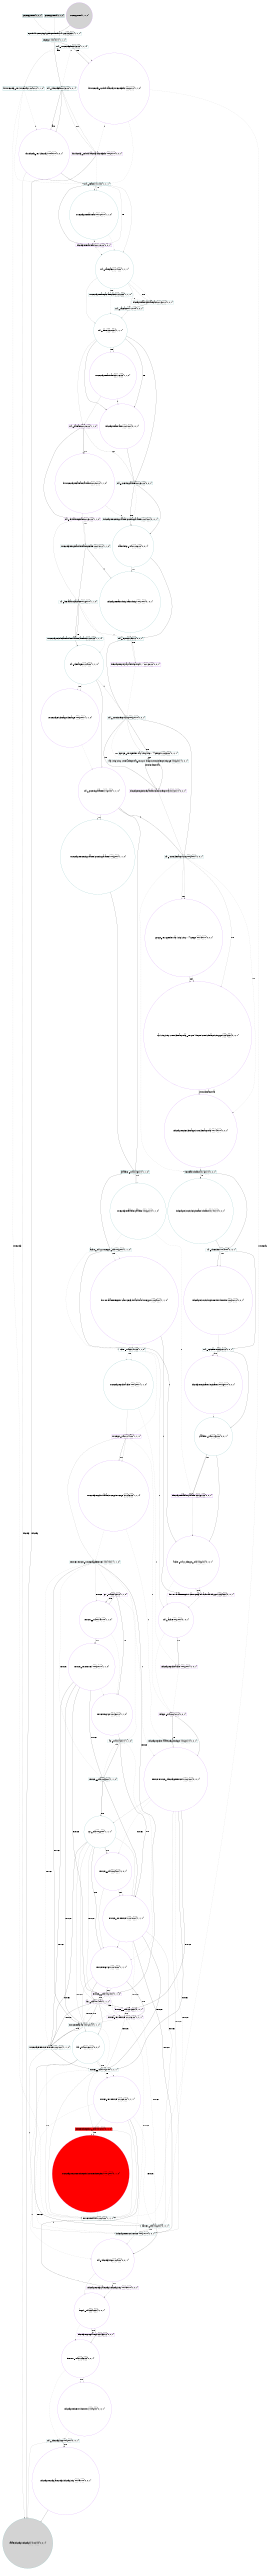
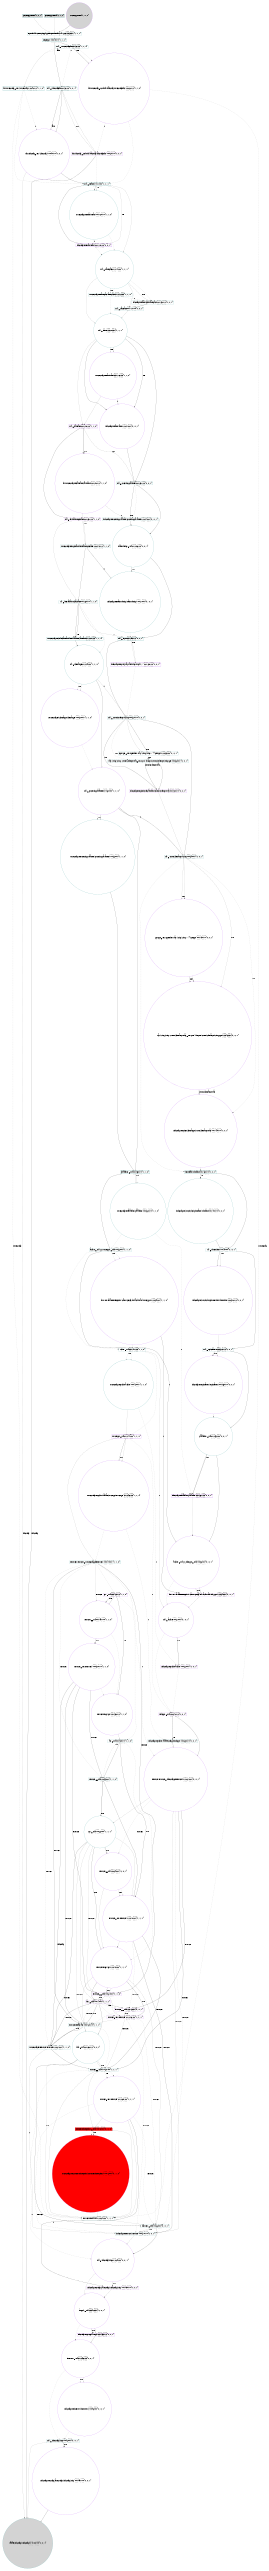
(61, 1944) -> (61, 1944)
(169, 2074) -> (161, 2098)
